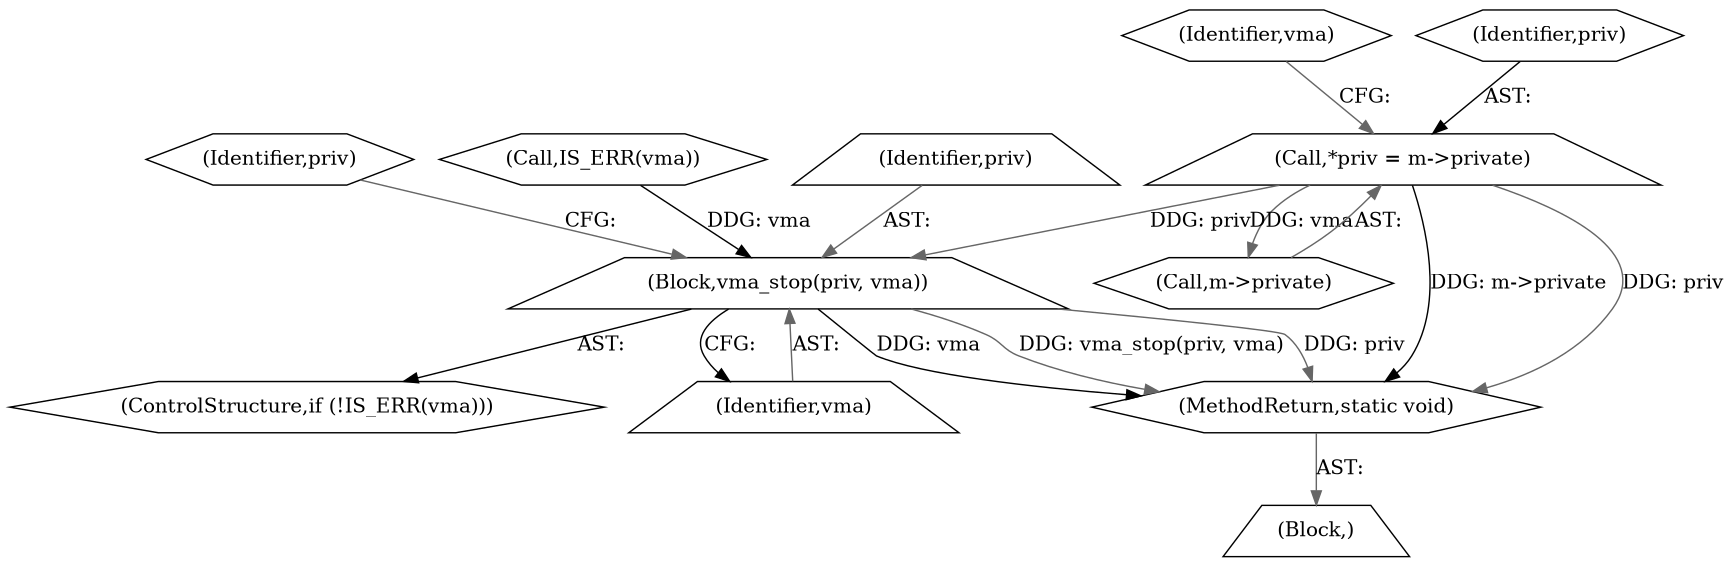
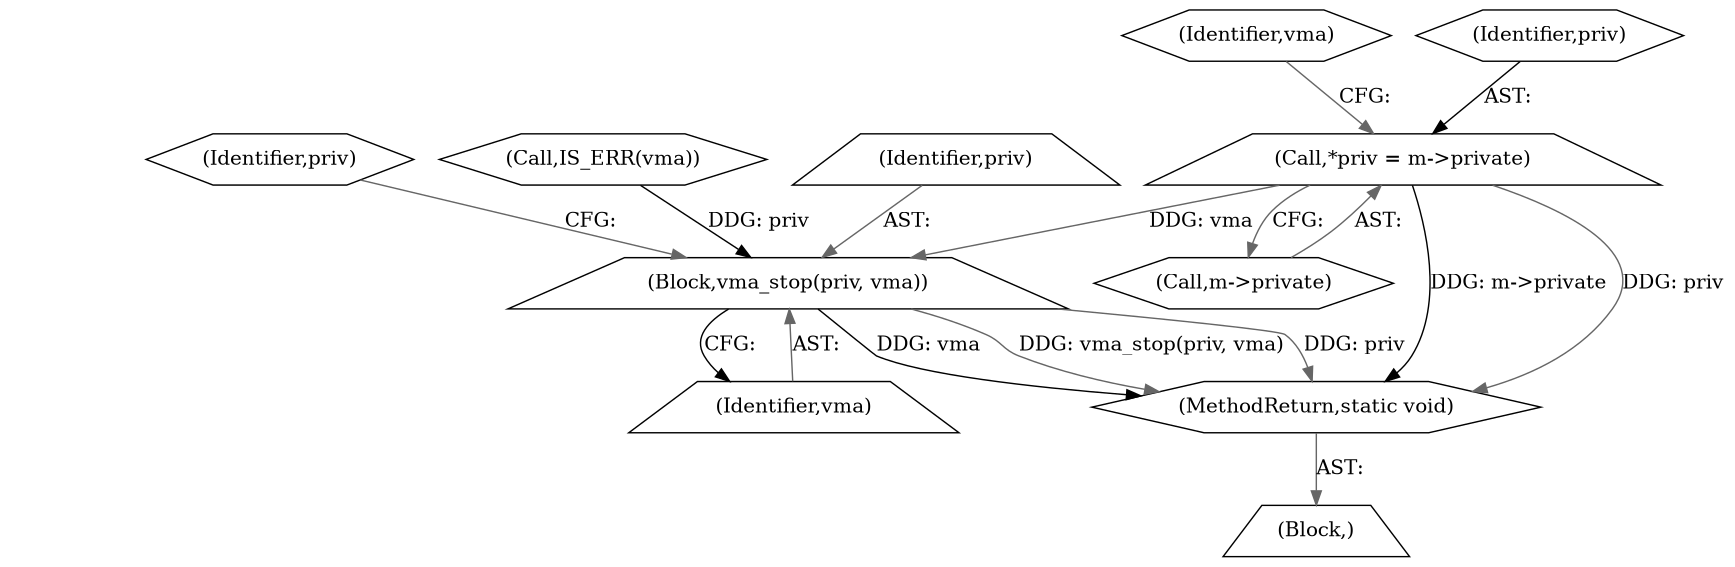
(759, 221) -> (759, 221)
(1201, 221) -> (1201, 221)
(1301, 221) -> (1301, 221)
(307, 407) -> none
